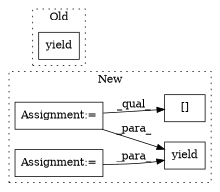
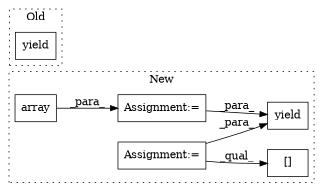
none -> (36, 108)
